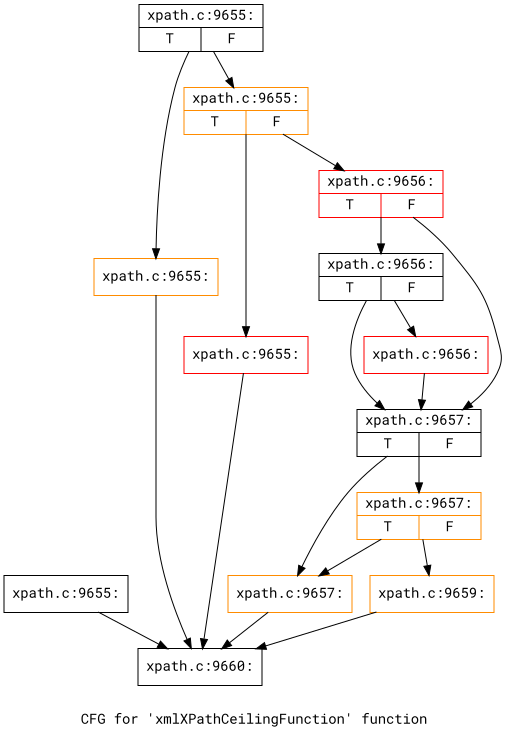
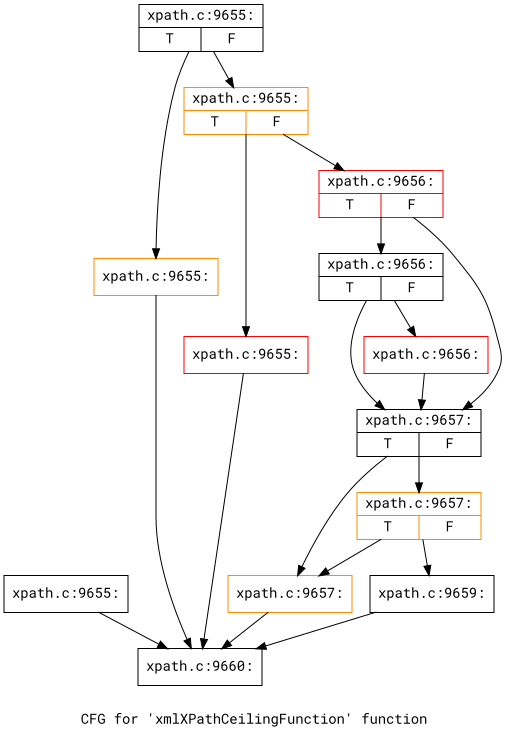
(432, 594) -> (432, 594)
